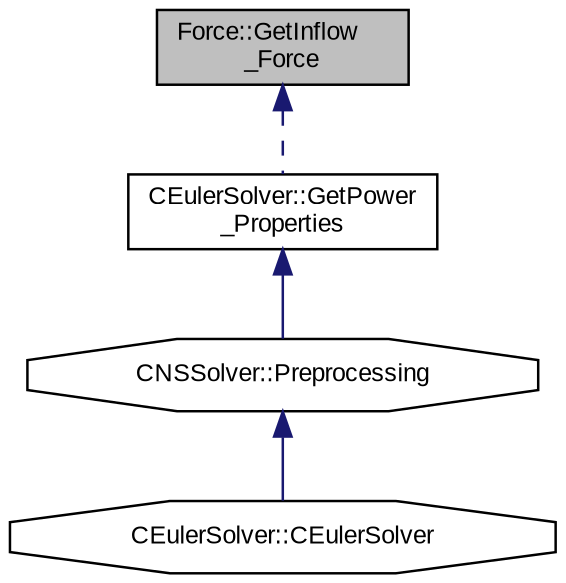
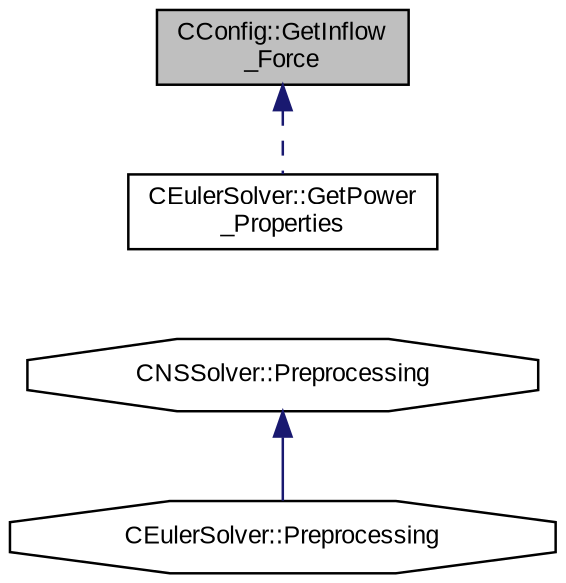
(283, 47) -> (283, 47)
(283, 307) -> none
(283, 537) -> (283, 537)
